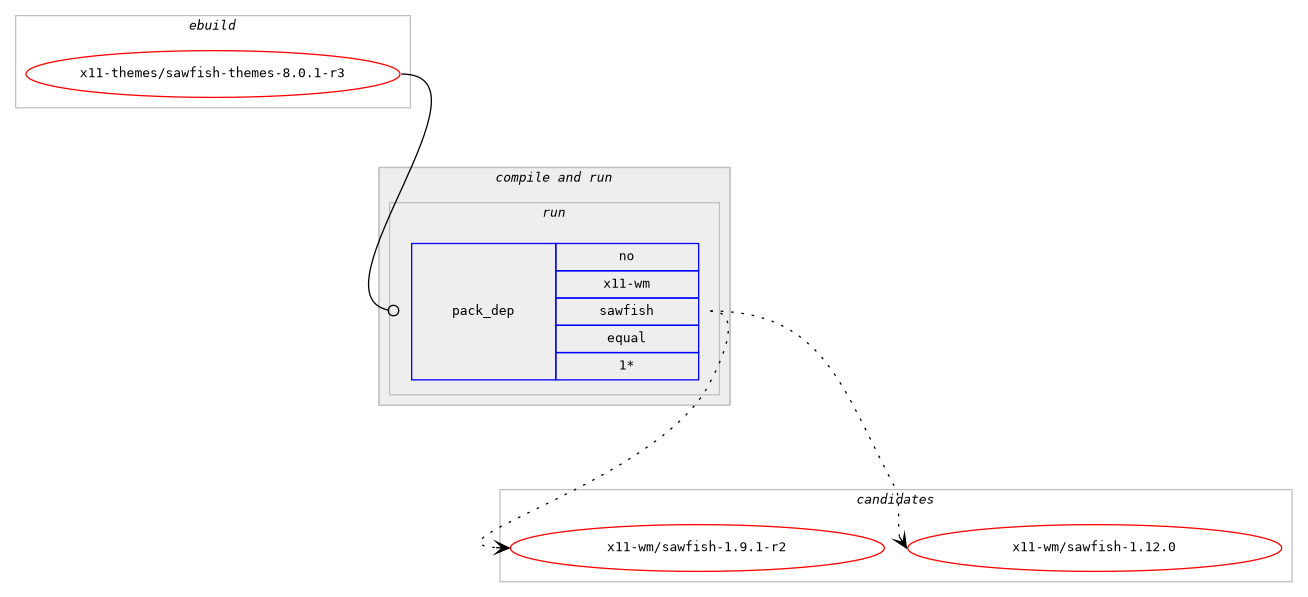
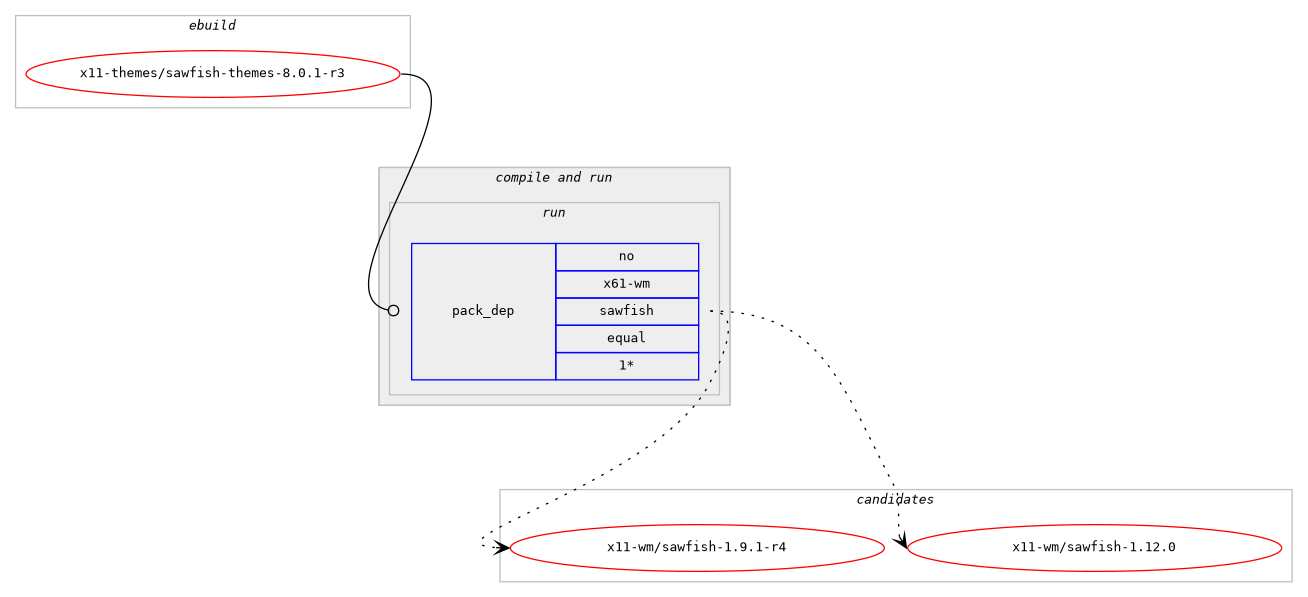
(627, 284) -> (627, 284)
(697, 548) -> (697, 548)
